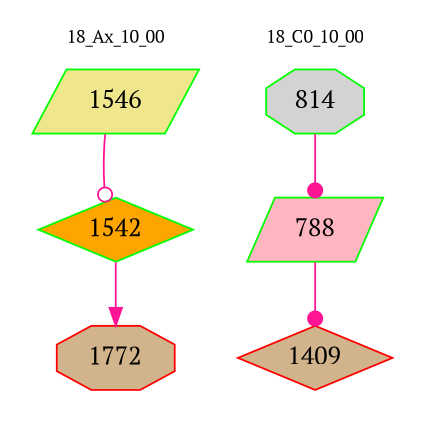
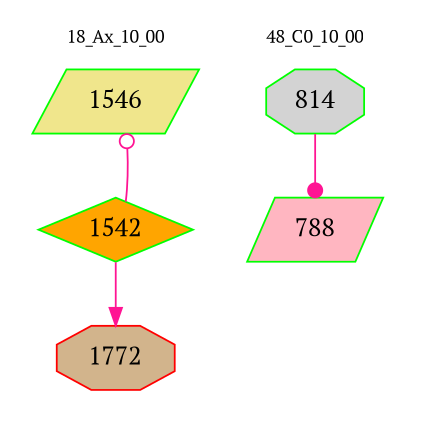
(315, 38) -> (315, 38)
(104, 161) -> (128, 175)
(315, 358) -> none
